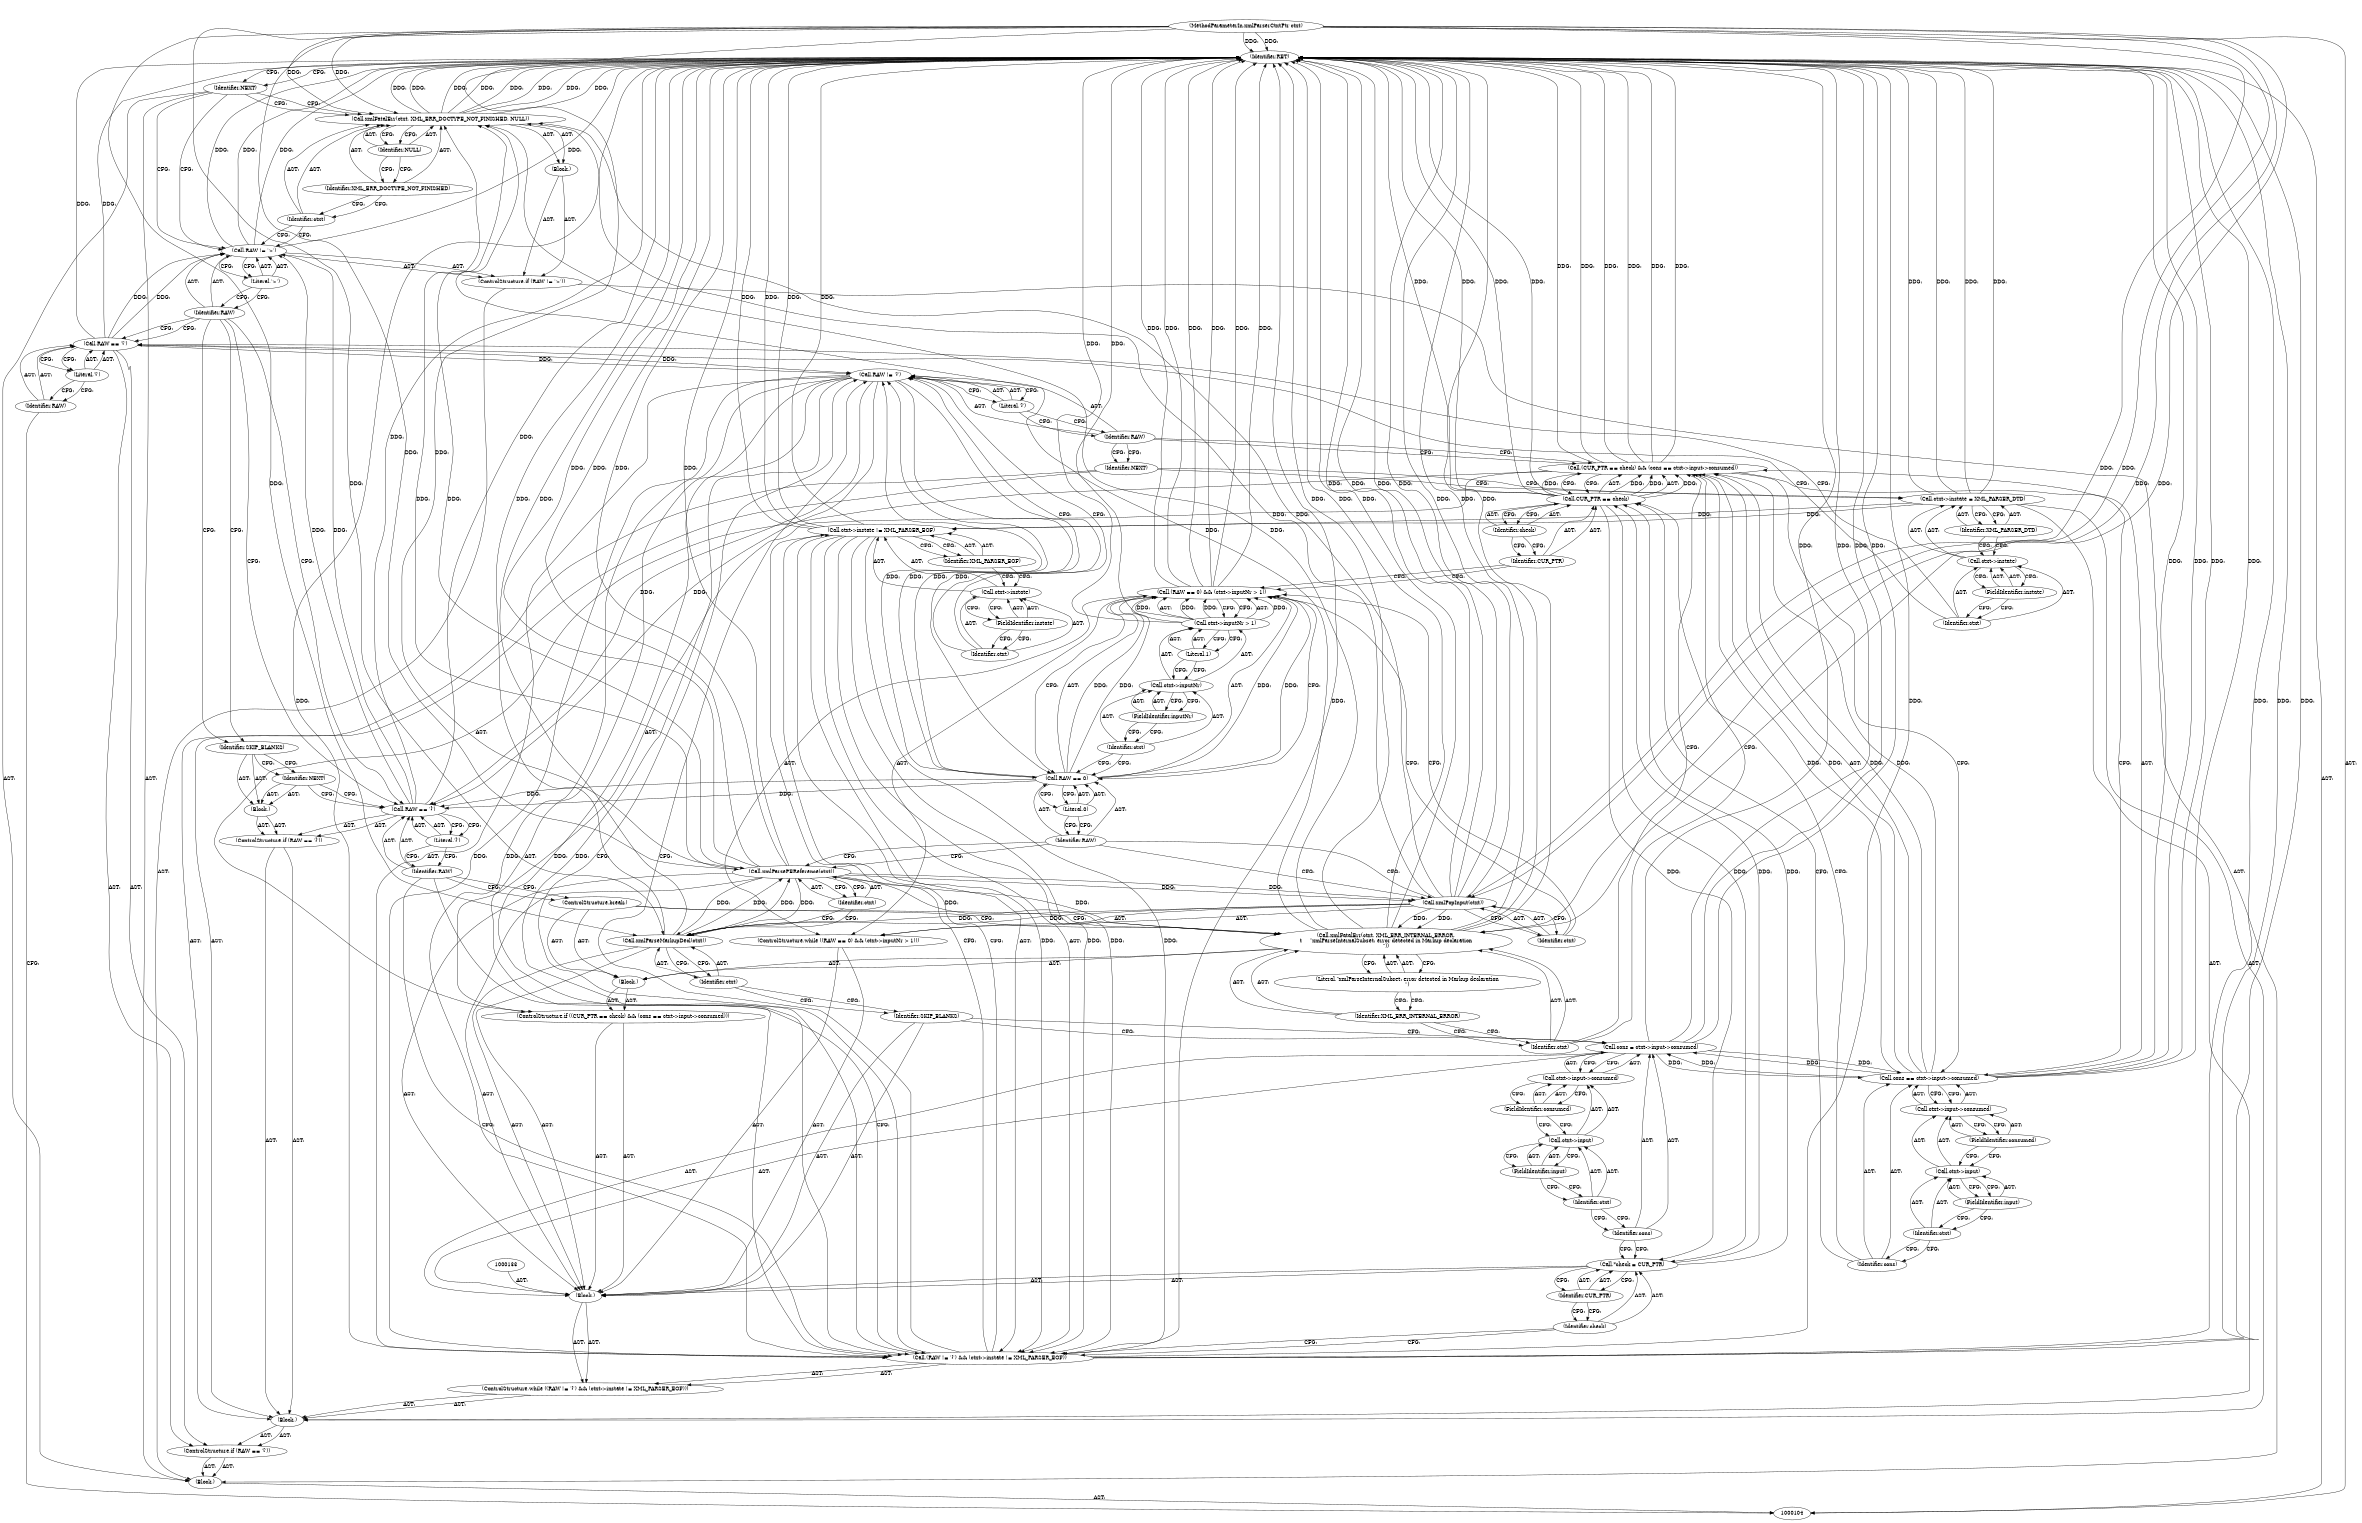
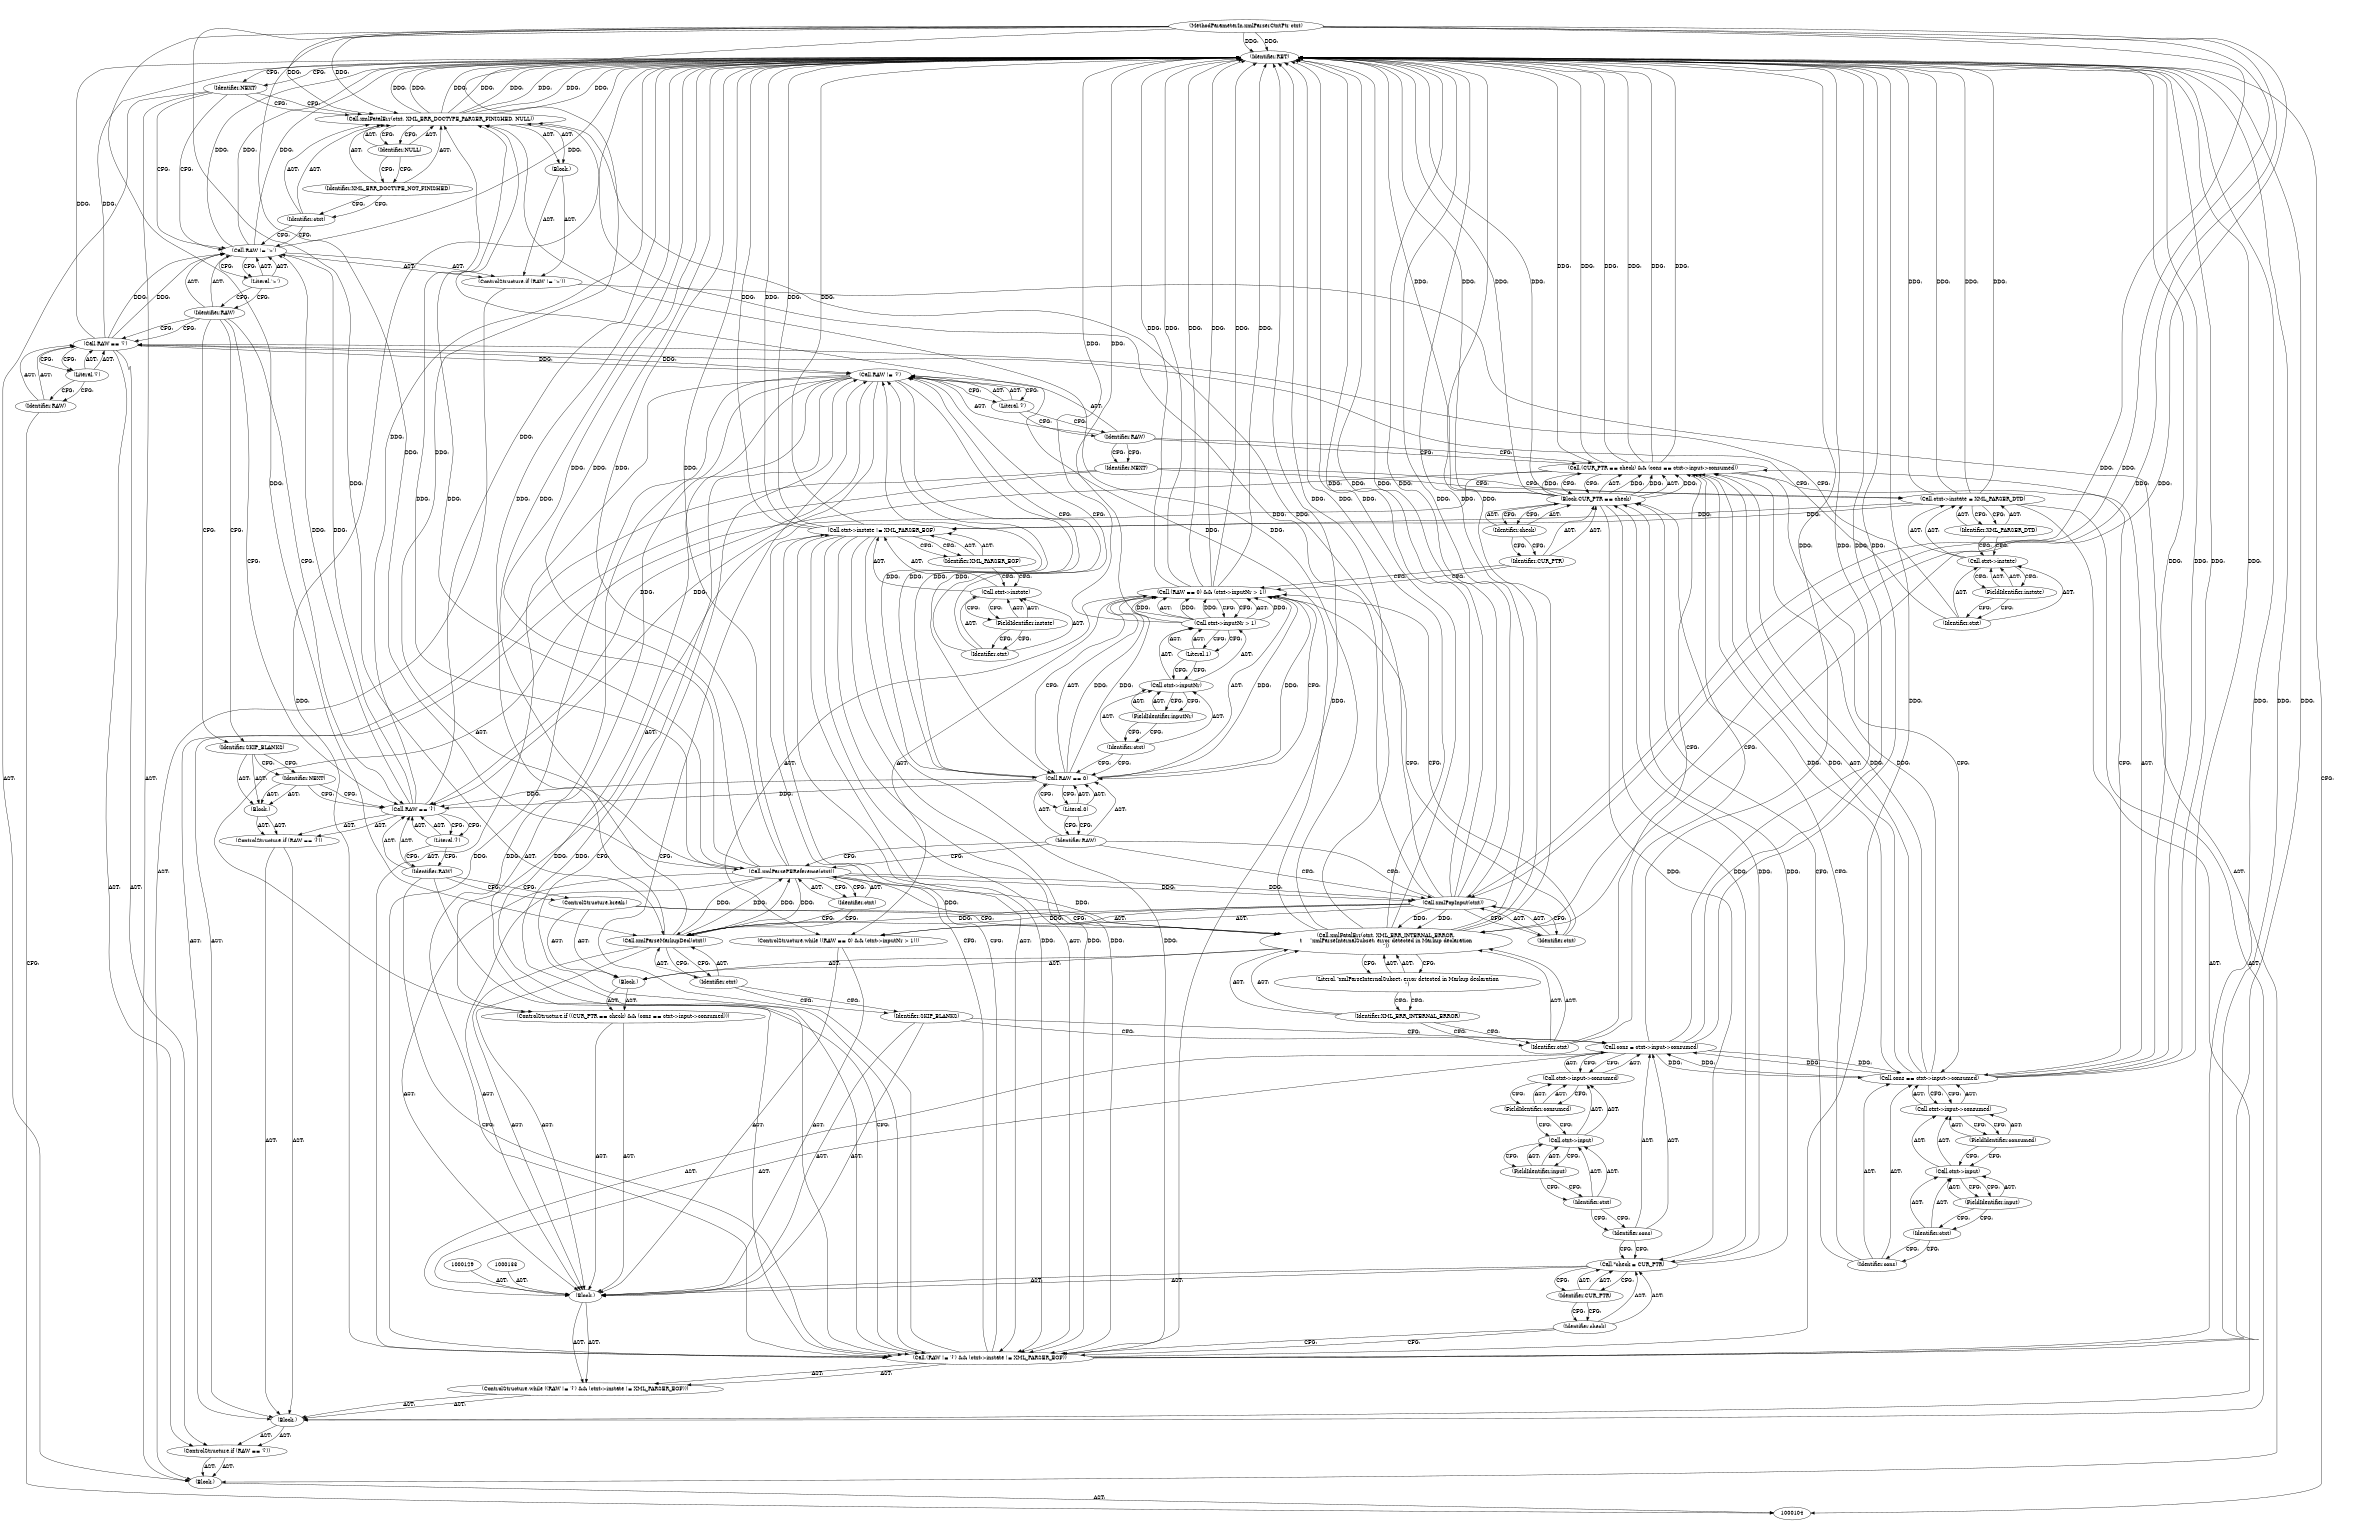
(440, 119) -> (440, 119)
(1596, 500) -> (1596, 500)
(2345, 524) -> none
(2328, 779) -> (2328, 779)
none -> (463, 1265)
